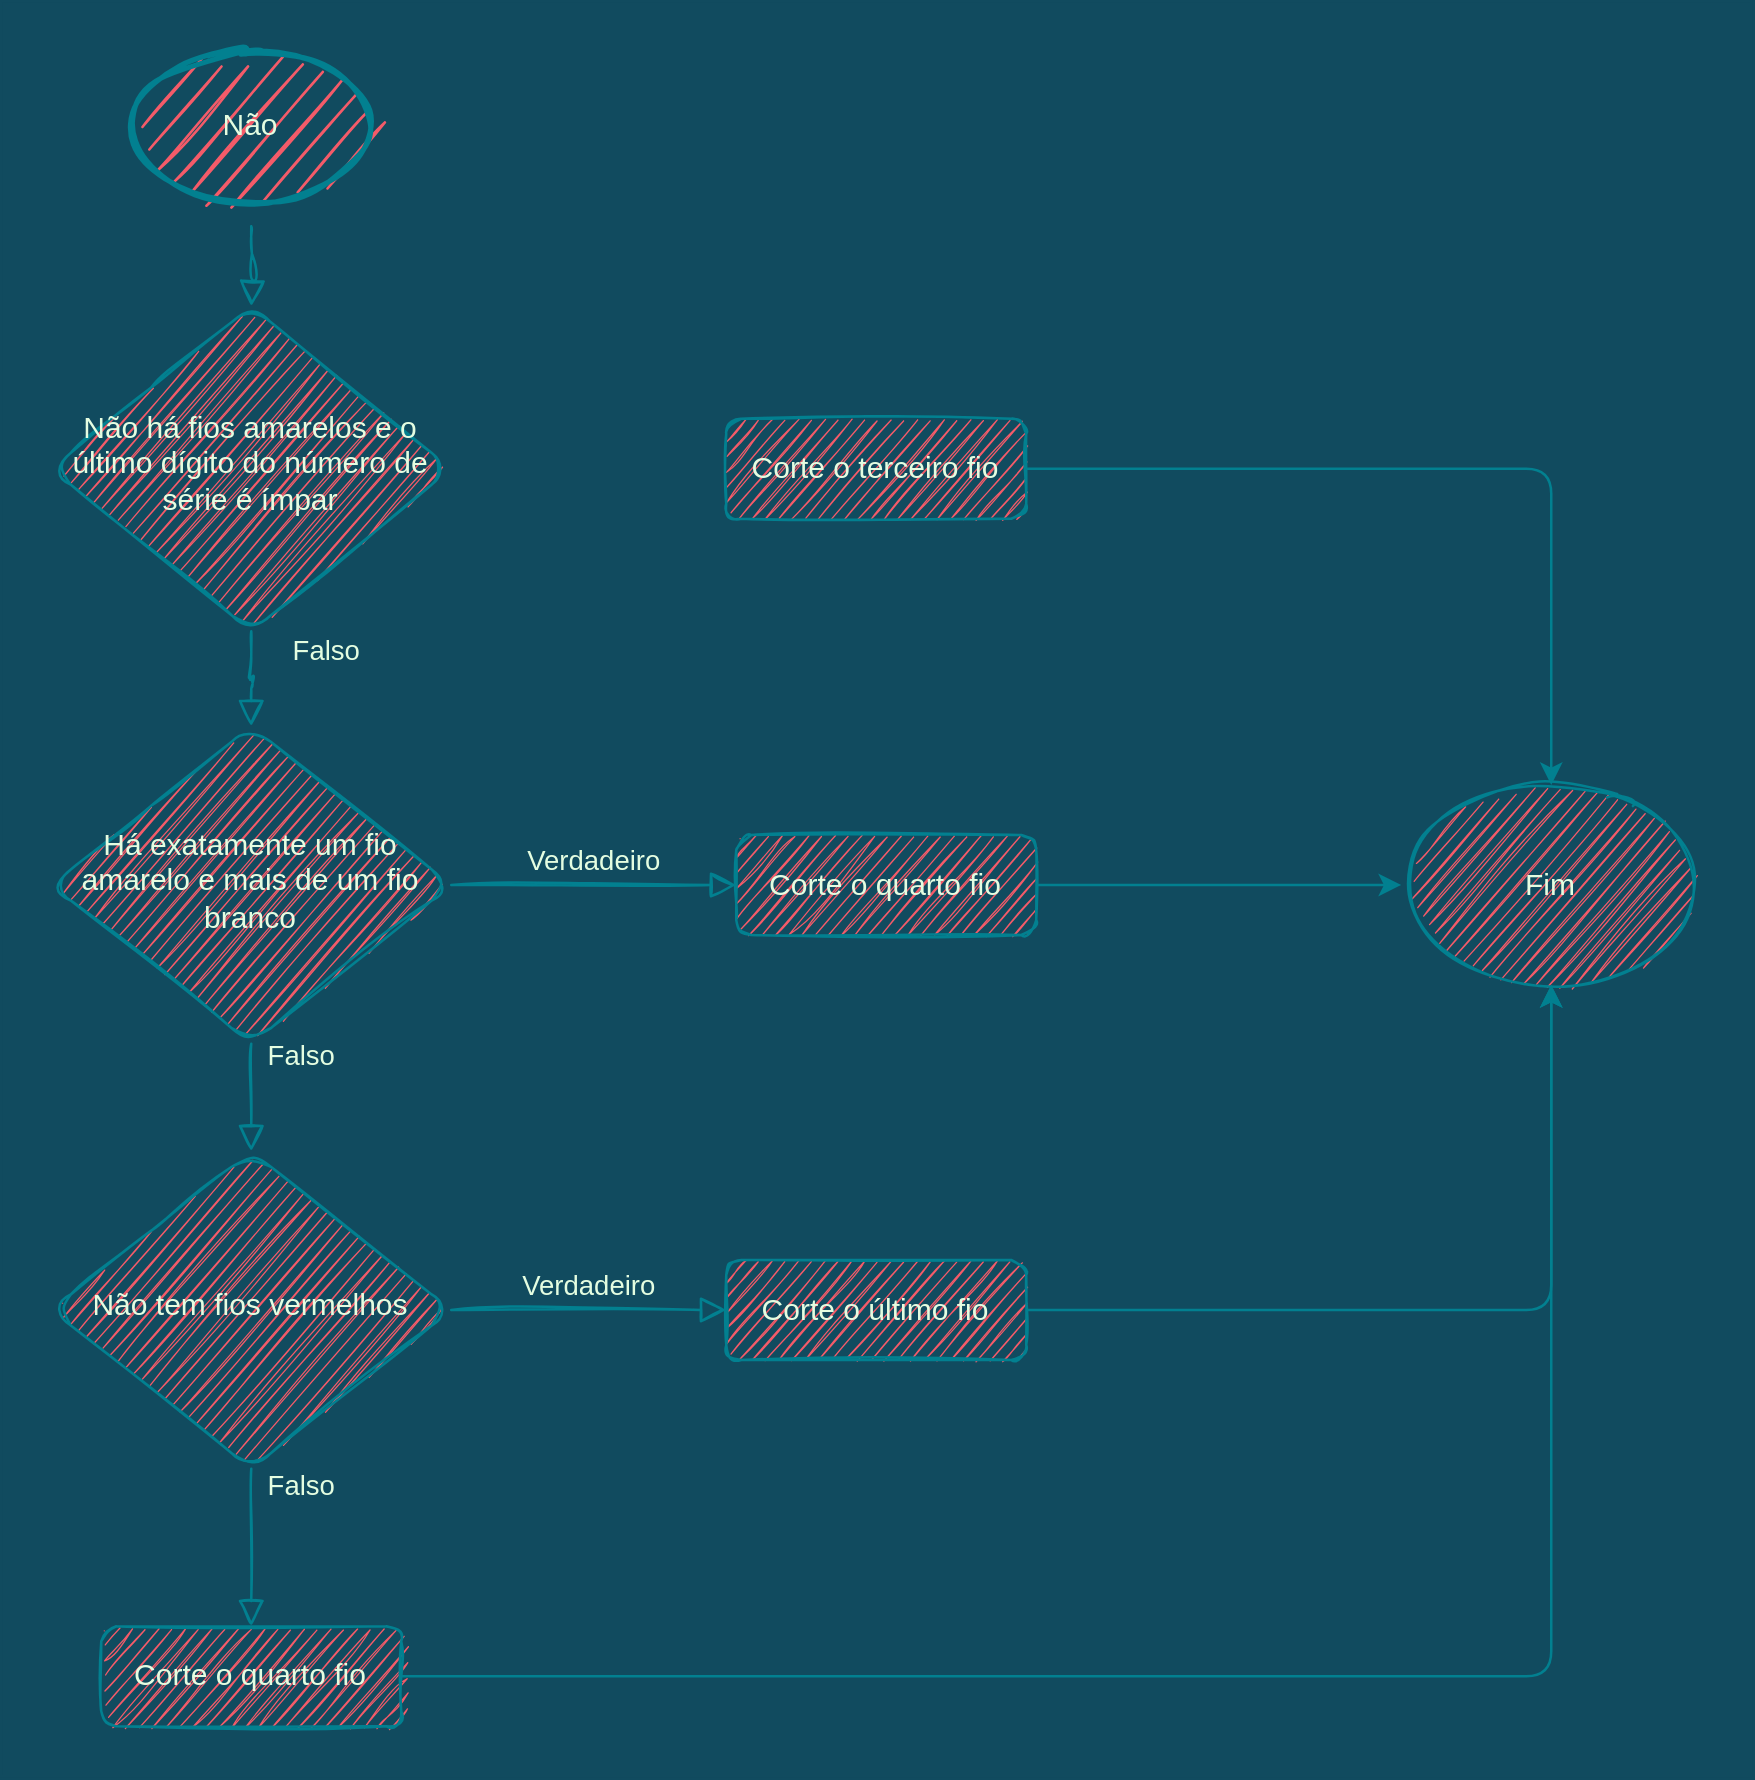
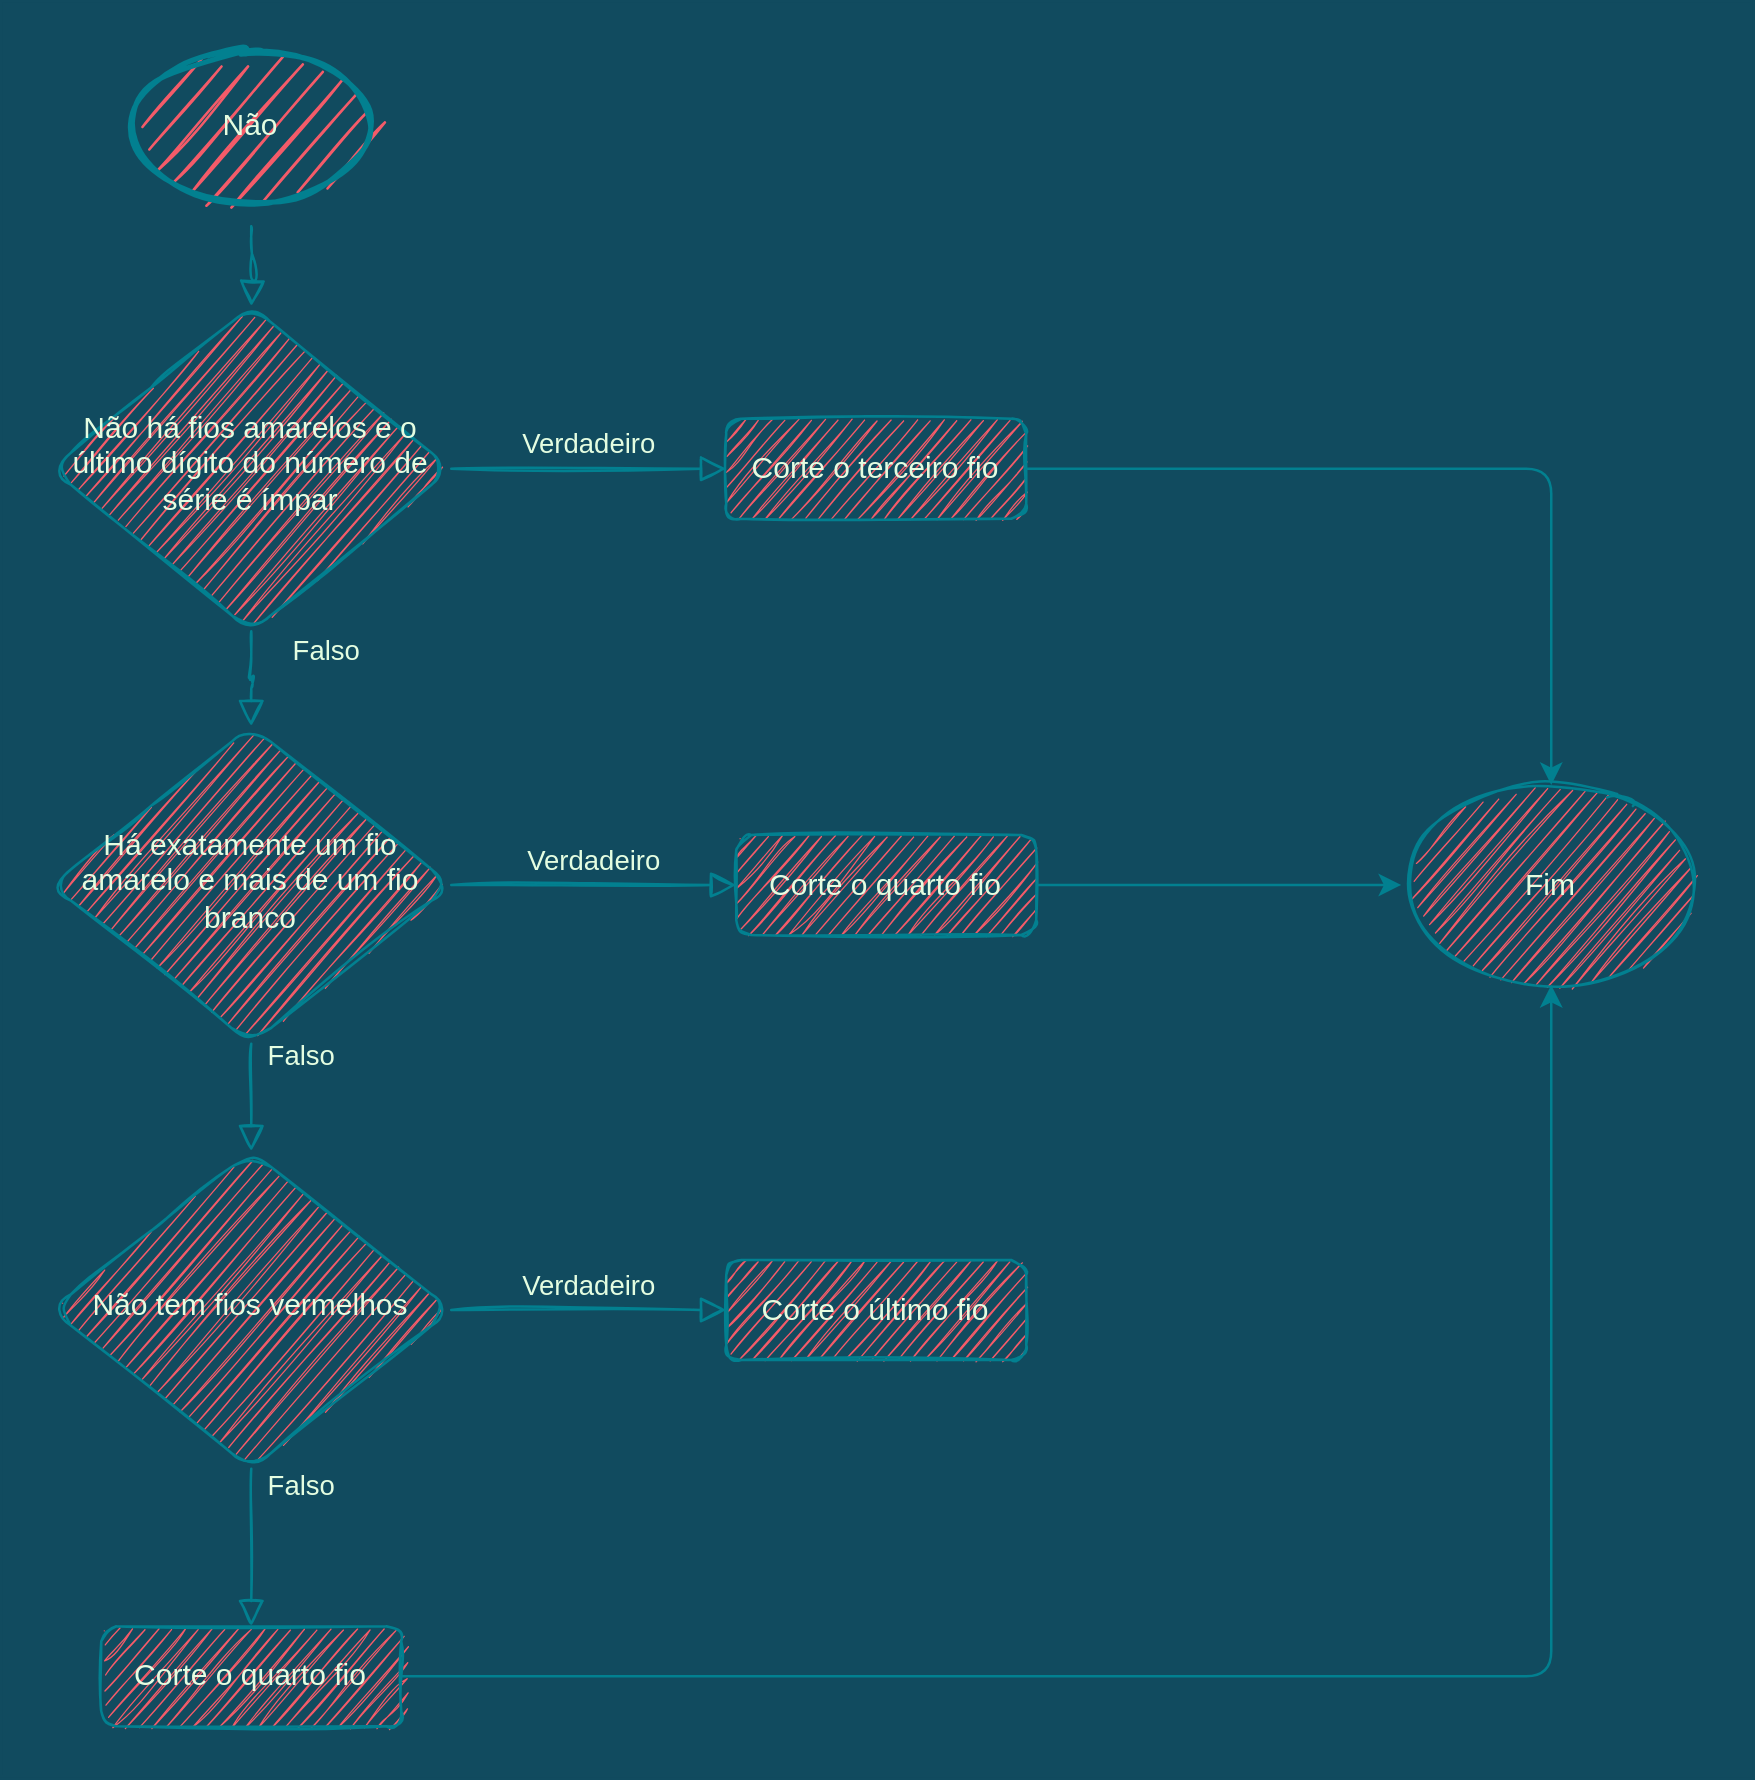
none -> (576, 469)
(1286, 1310) -> none
